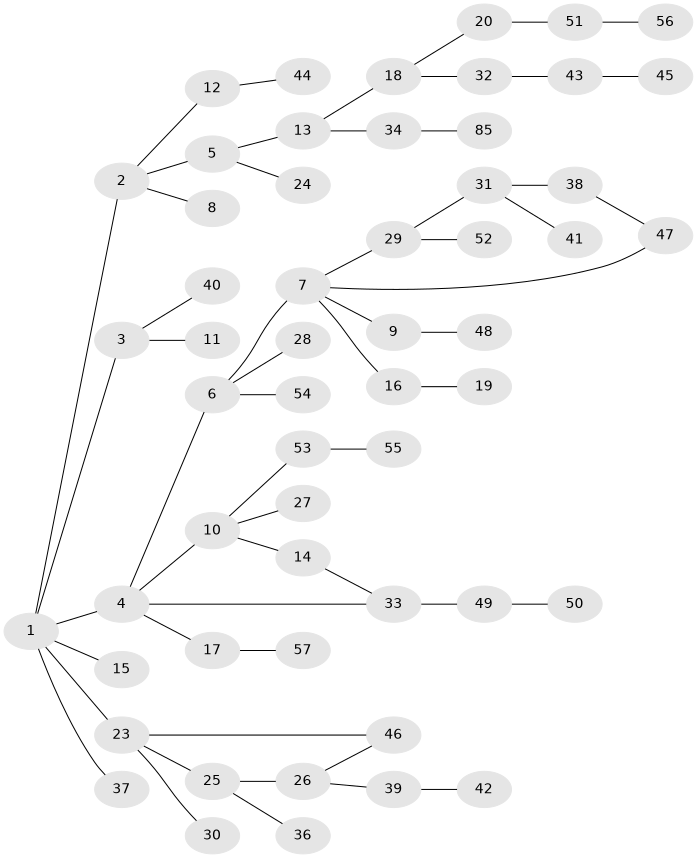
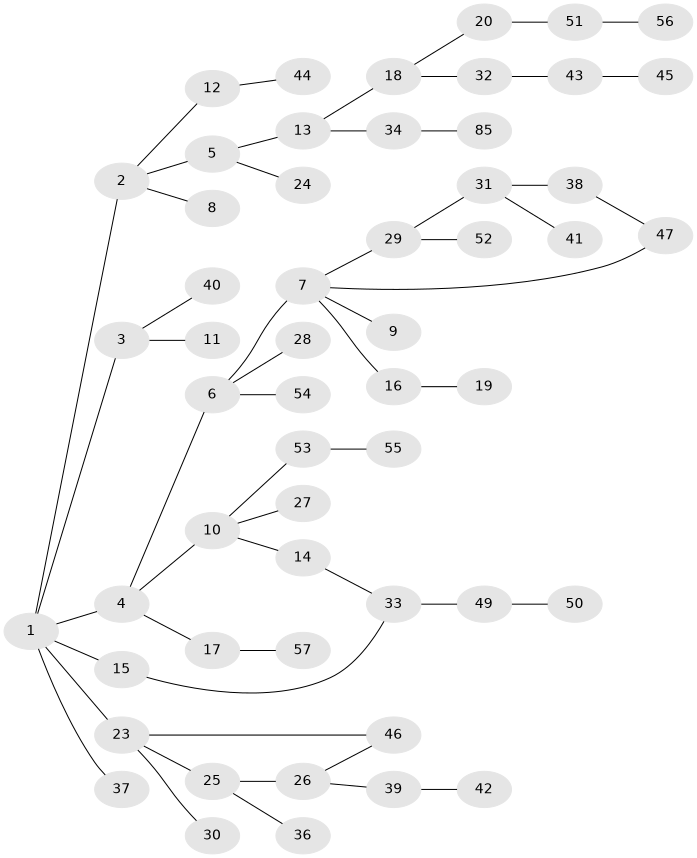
(484, 332) -> none
(258, 604) -> (278, 691)
